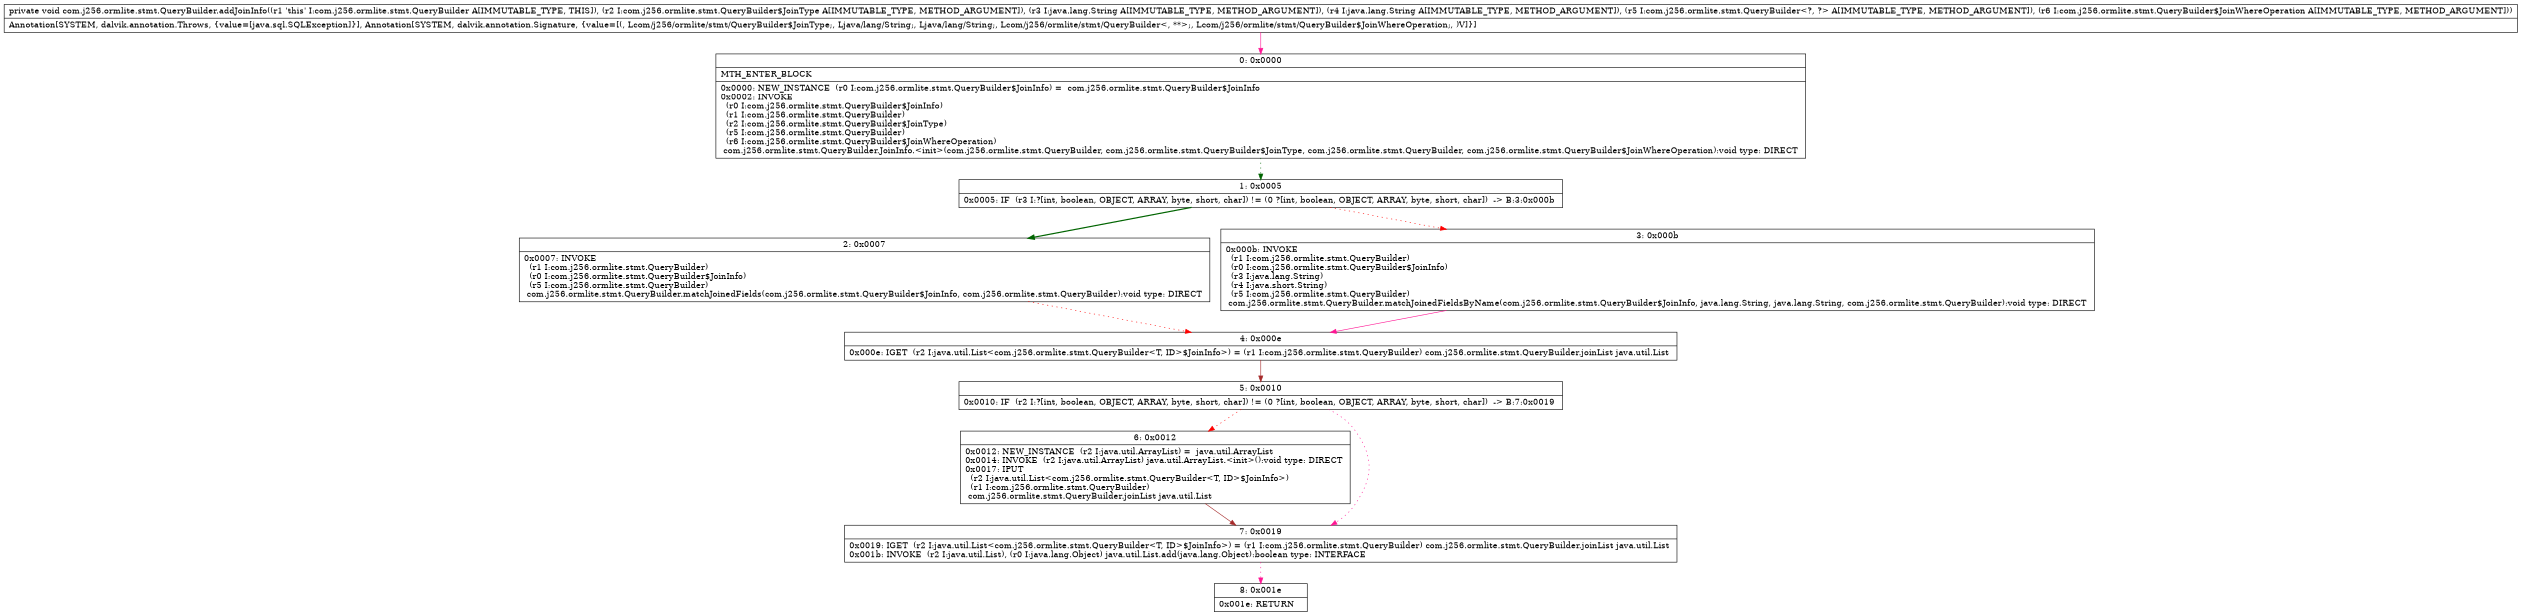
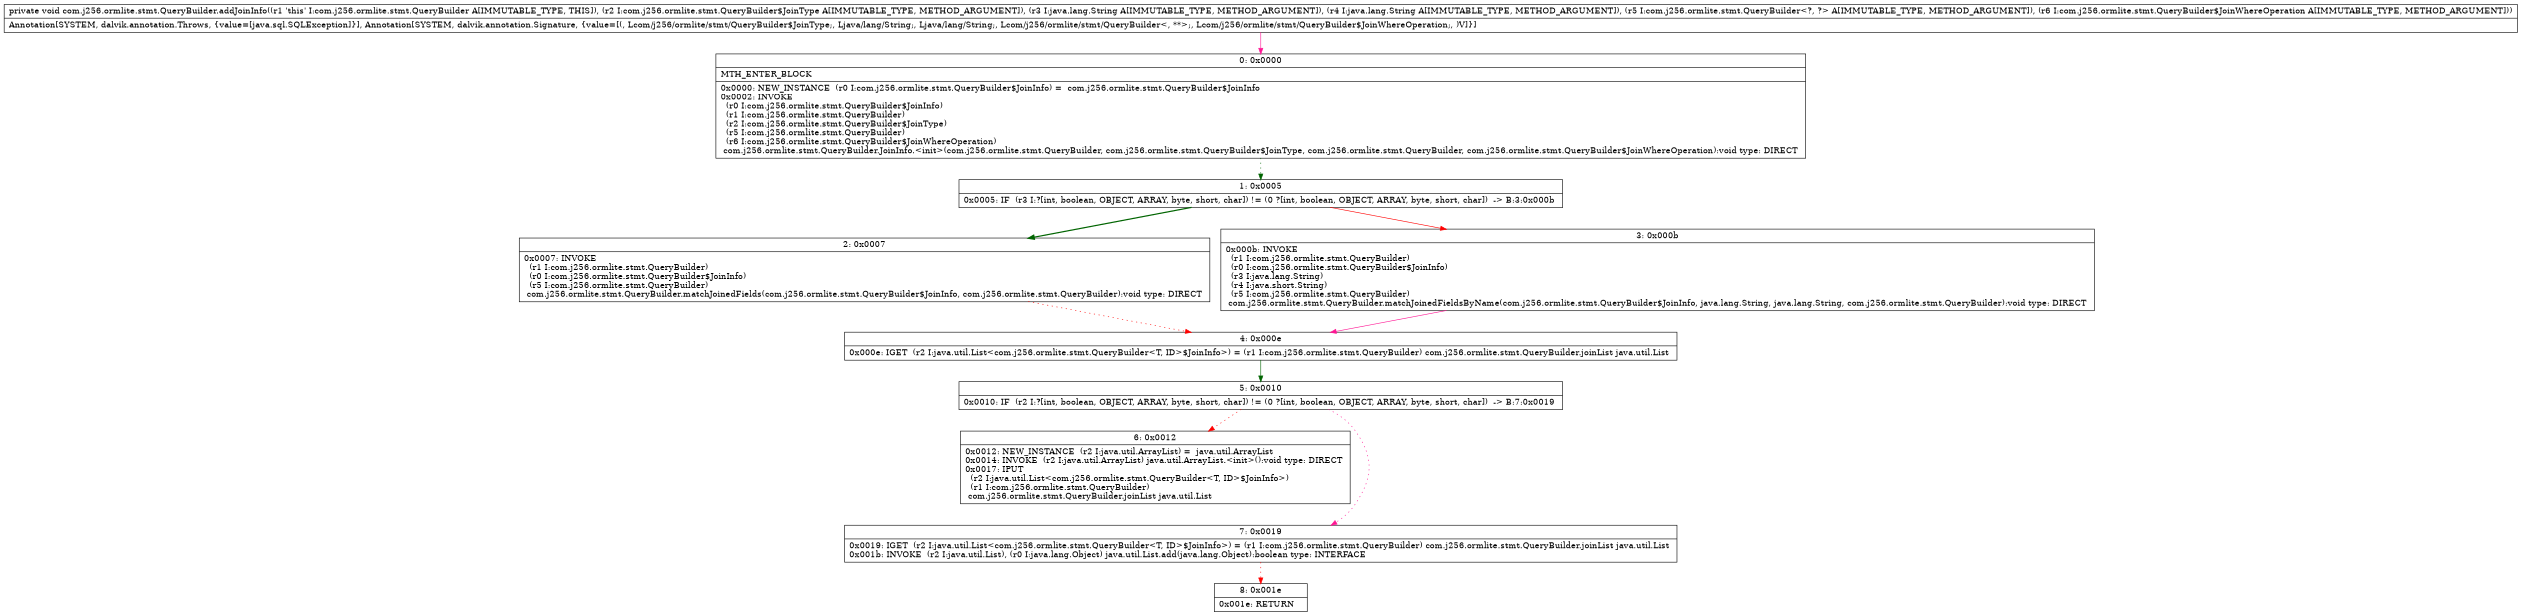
(1385, 218) -> (1385, 218)
(1261, 368) -> (1261, 368)
(1218, 513) -> none
(1261, 570) -> (1261, 570)
